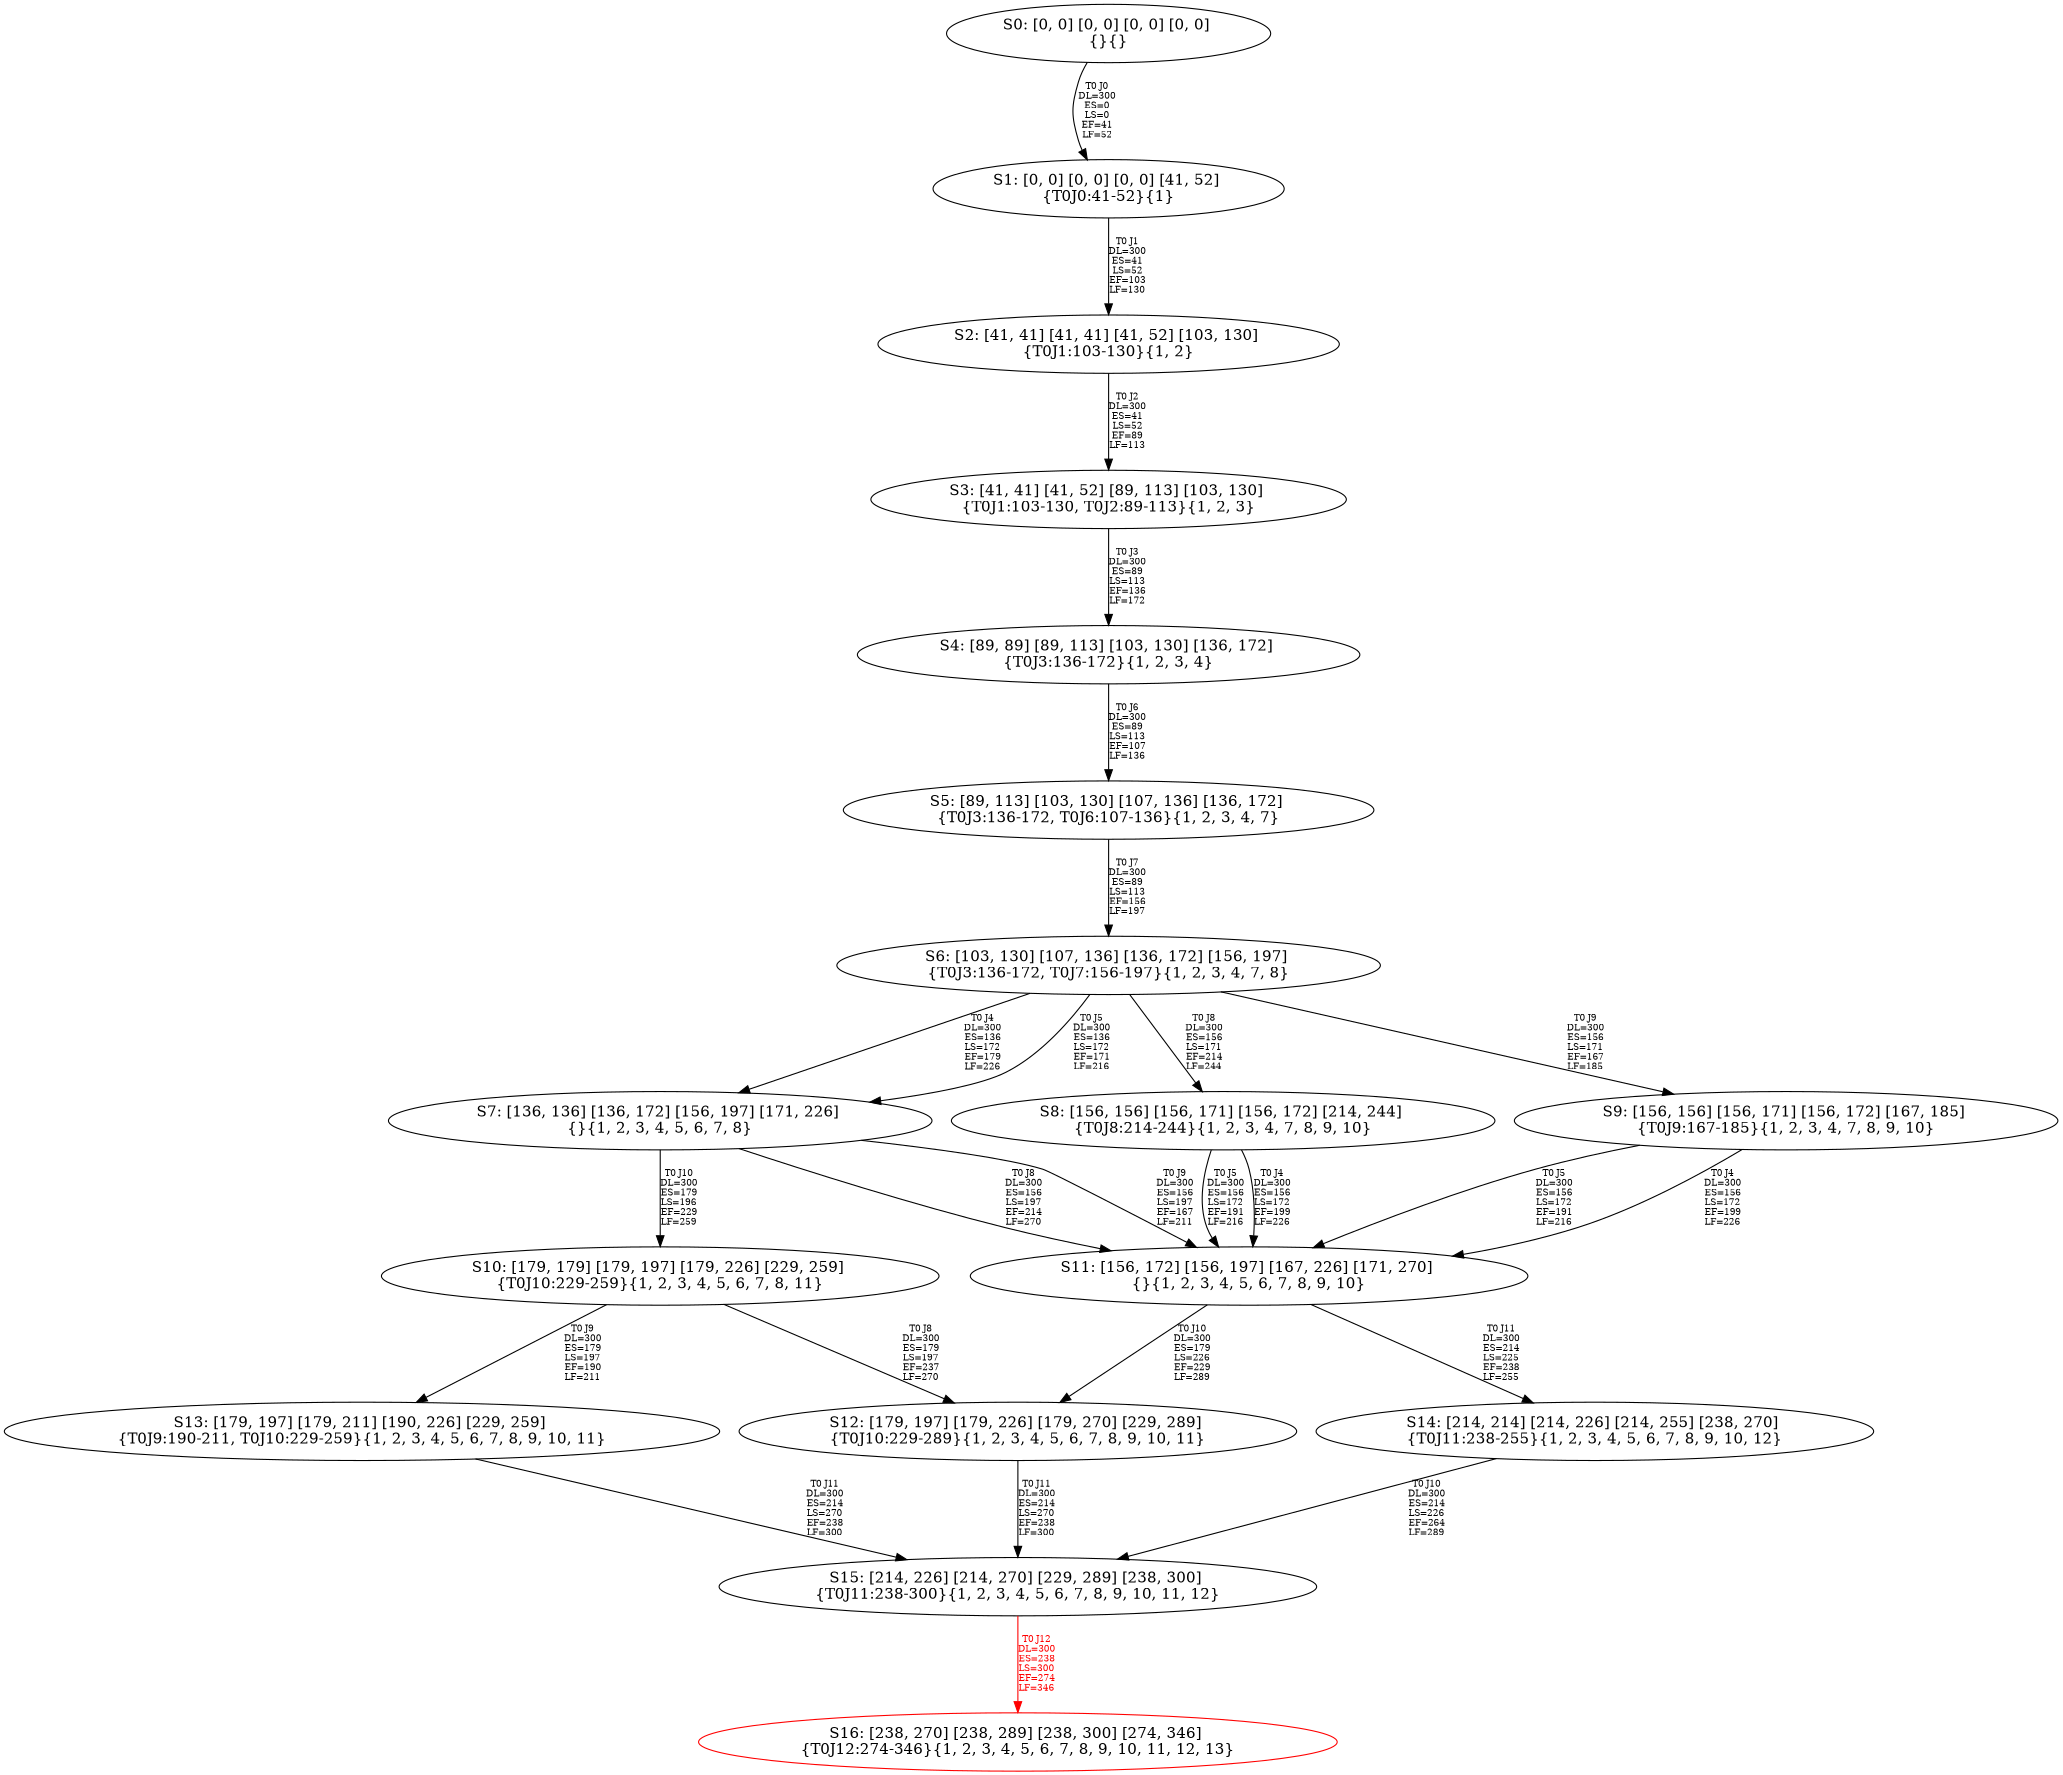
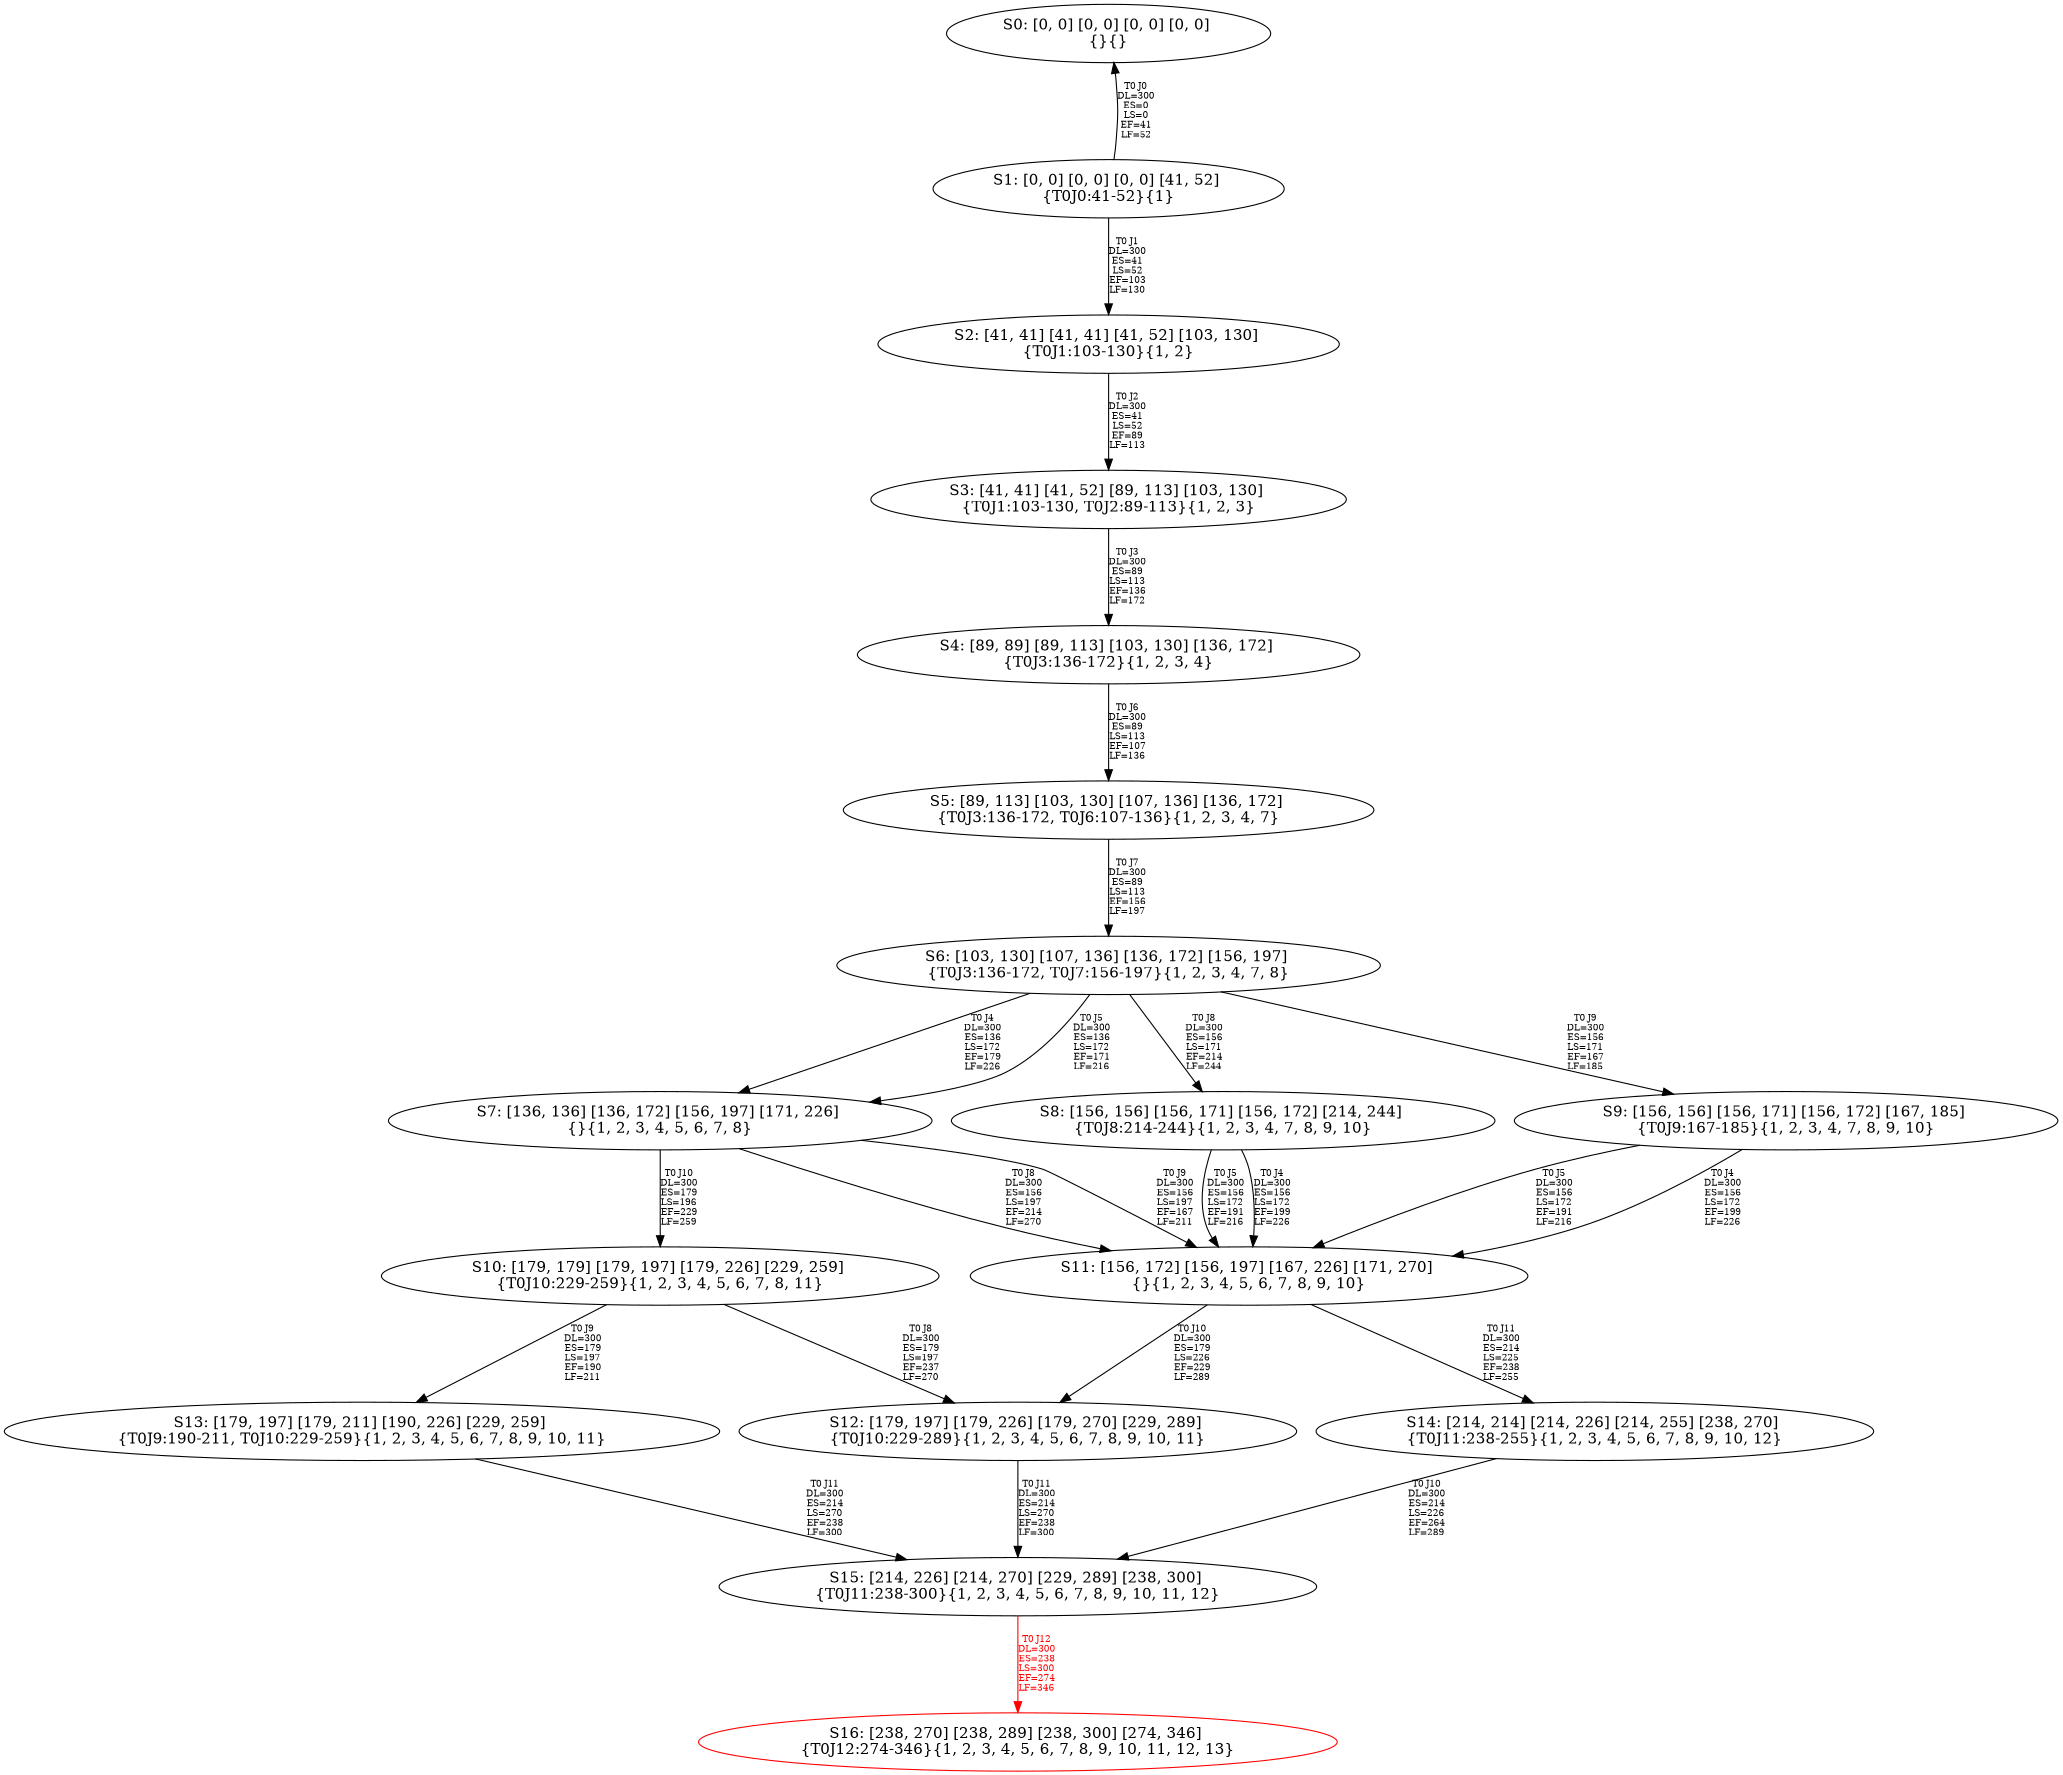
(1073, 106) -> (1118, 117)
